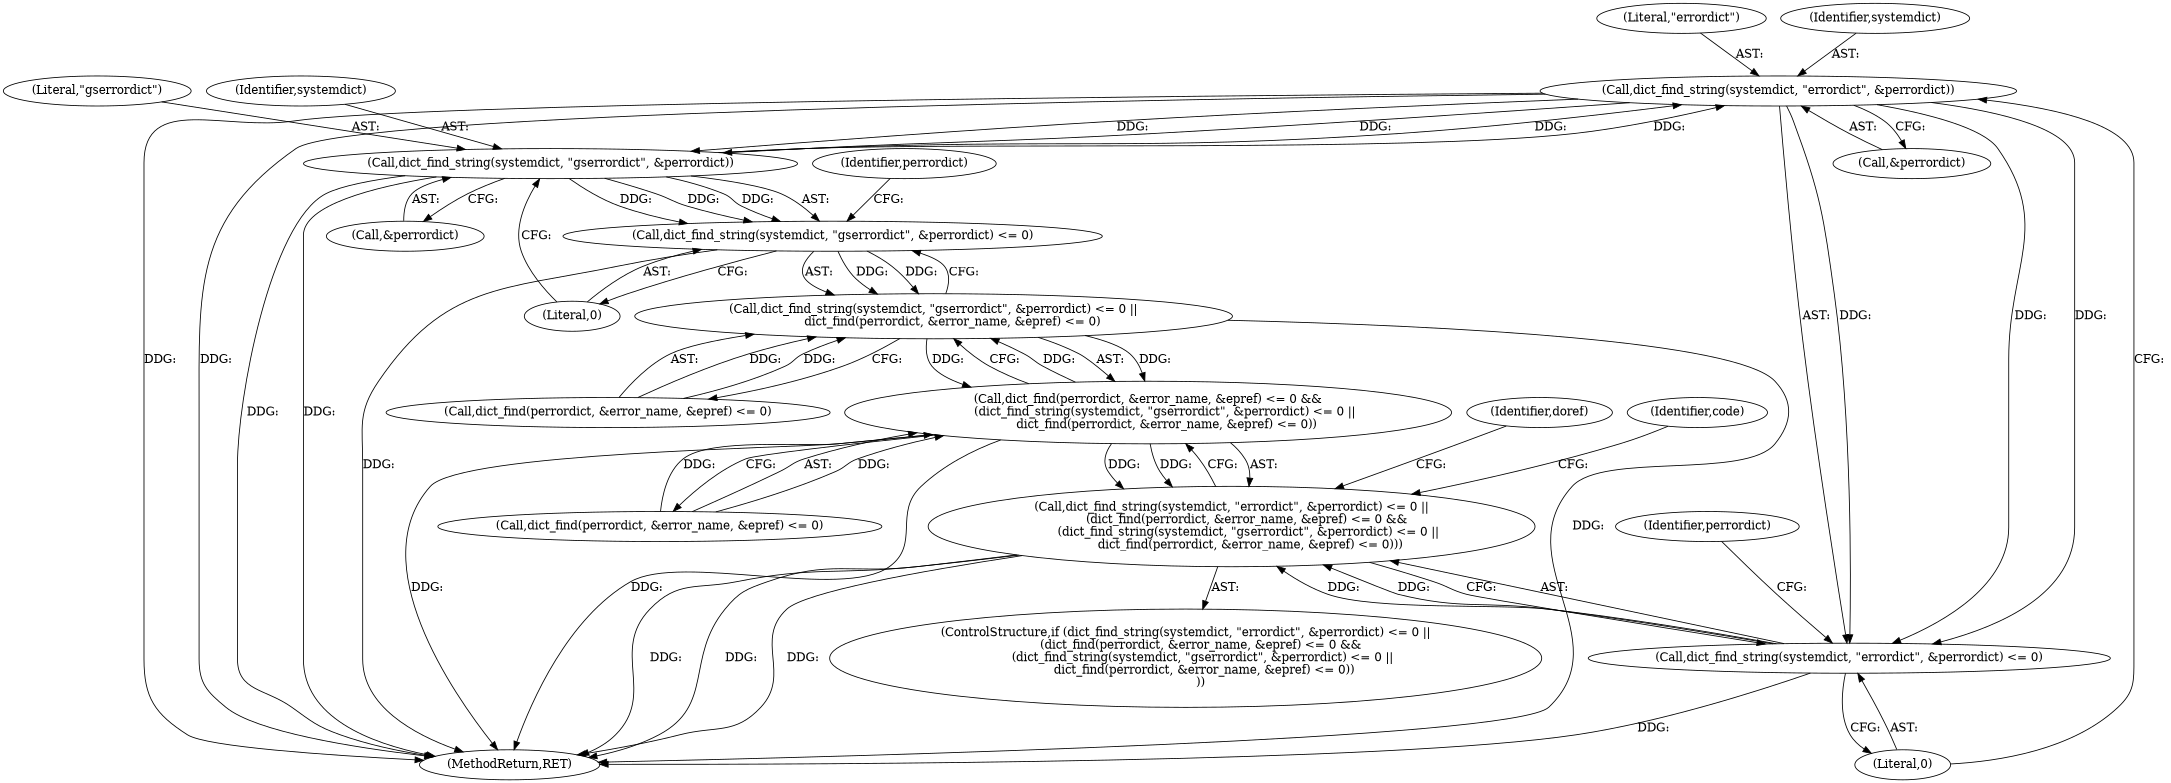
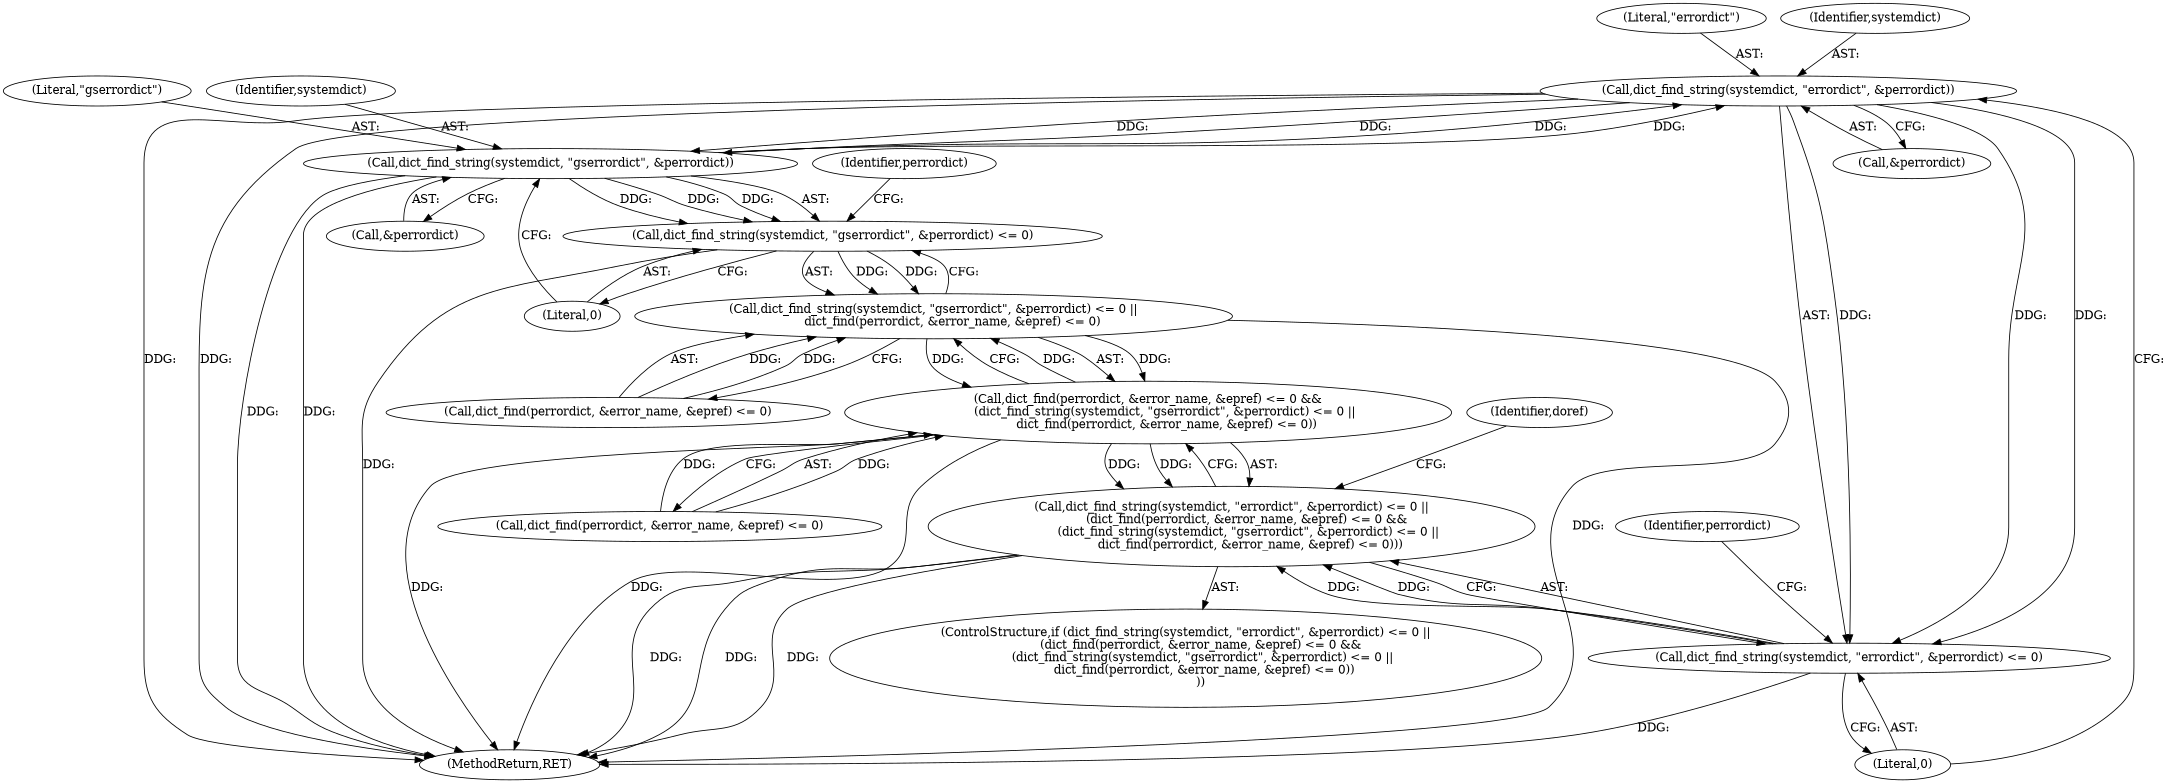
(1697, 413) -> none
